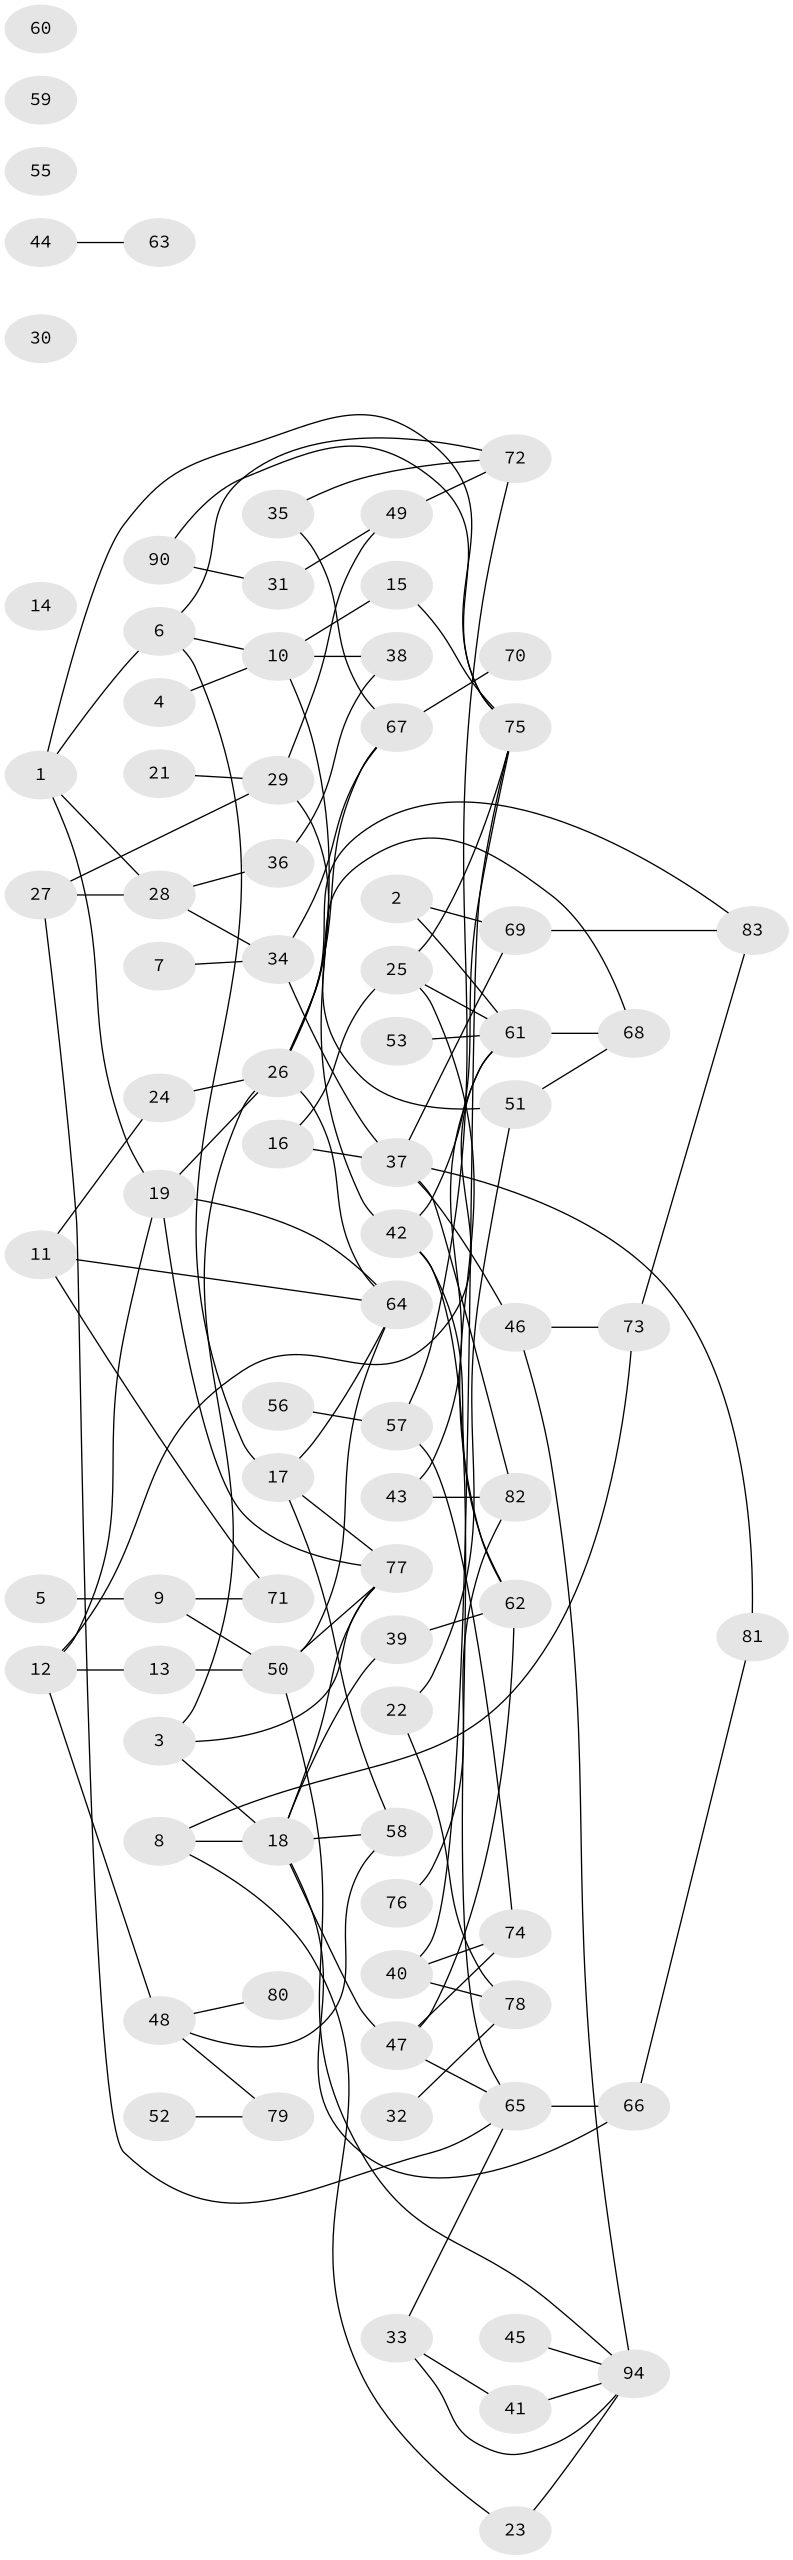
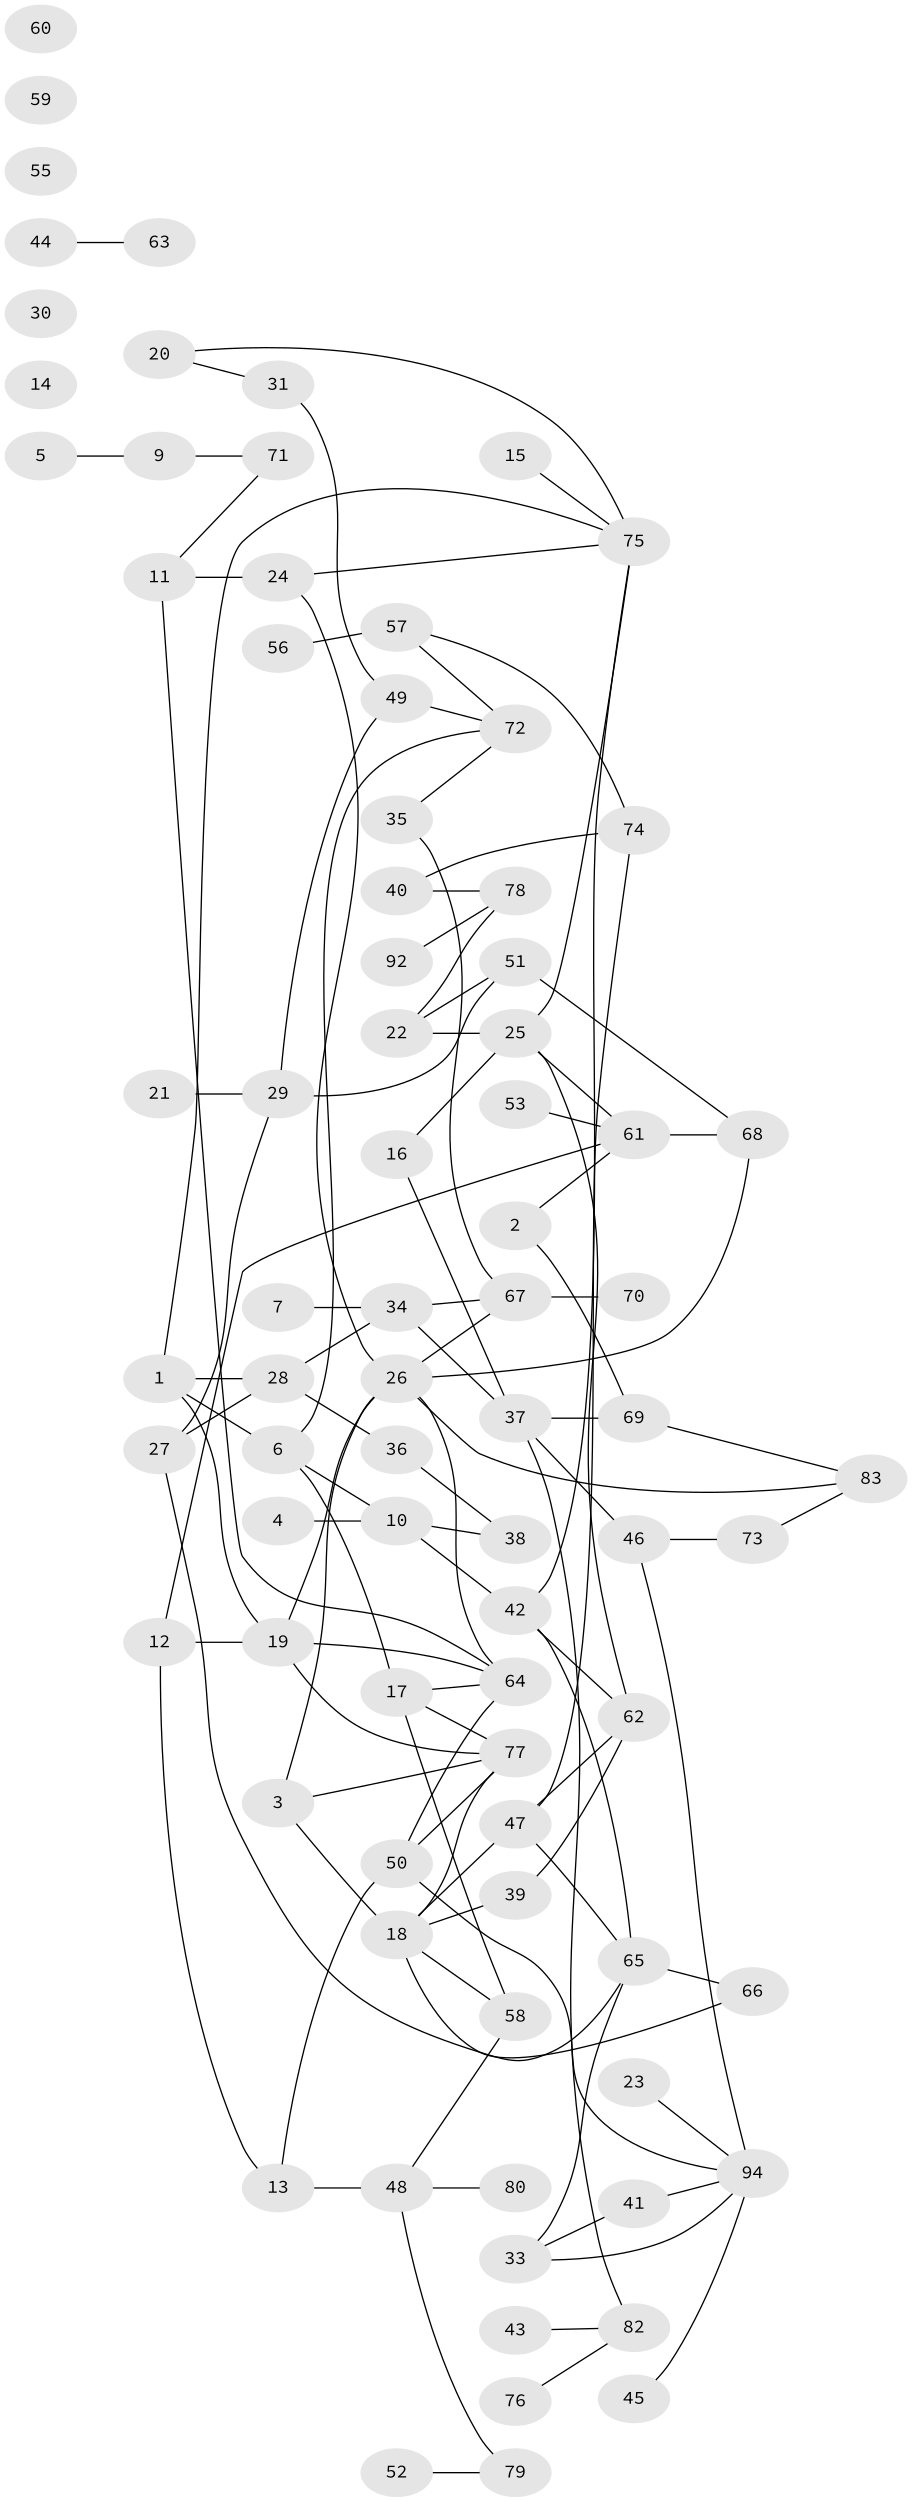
(159, 560) -> (159, 355)
(346, 616) -> none
none -> (450, 1033)
(456, 1265) -> none
(469, 1355) -> (456, 560)
(211, 1629) -> none
(753, 1637) -> none
(159, 1841) -> none
(103, 1853) -> (338, 2188)
(397, 2117) -> (397, 962)
